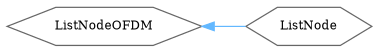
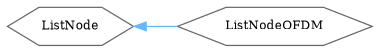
(230, 26) -> (162, 26)
